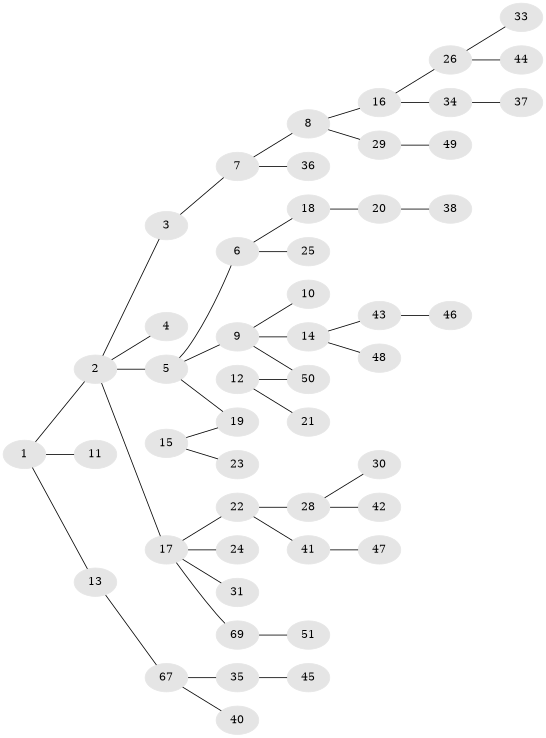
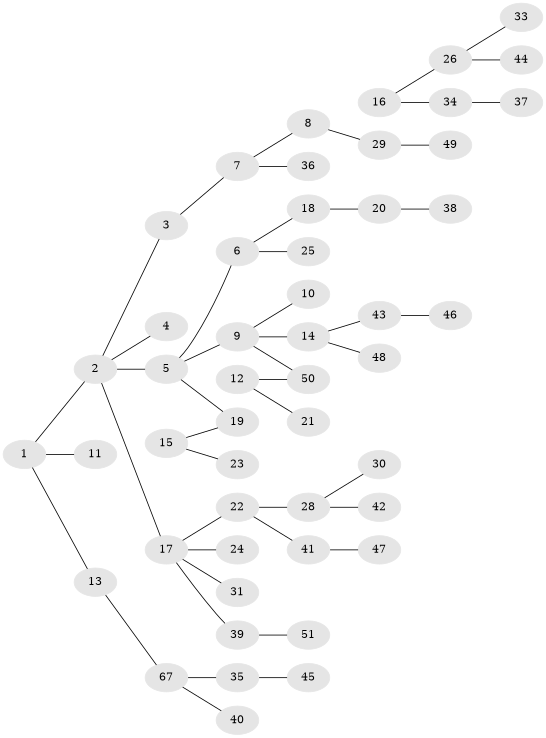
(344, 113) -> none
(237, 635) -> (237, 635)
